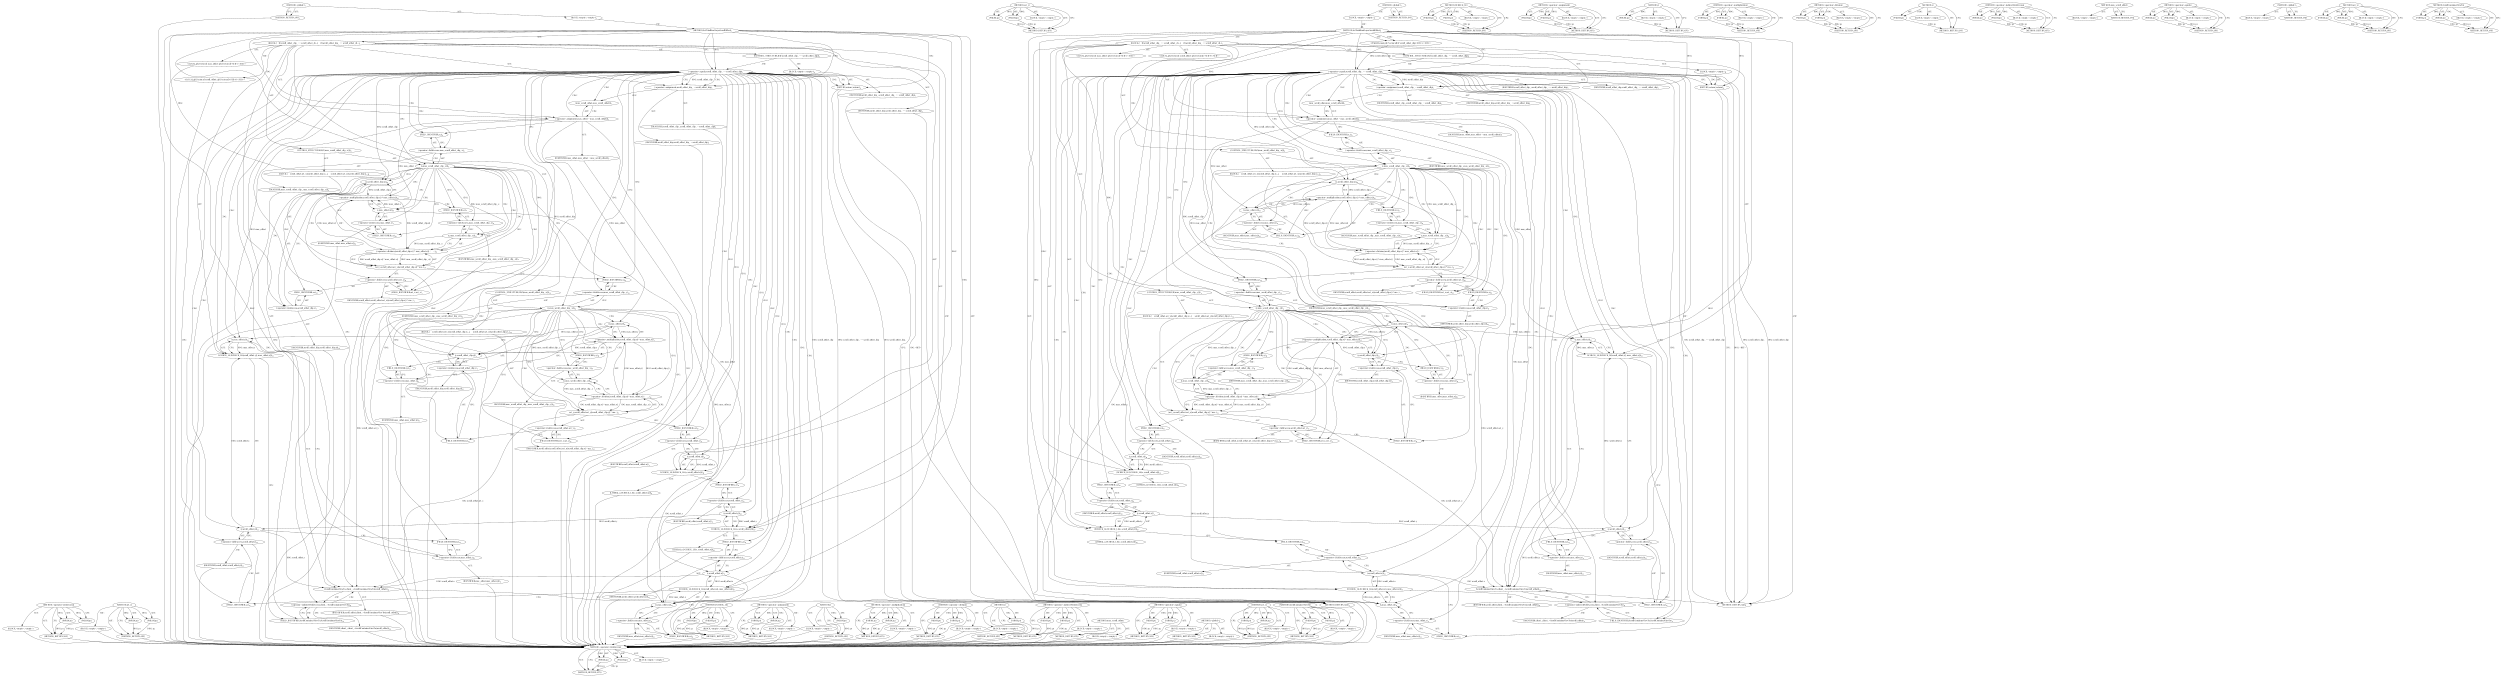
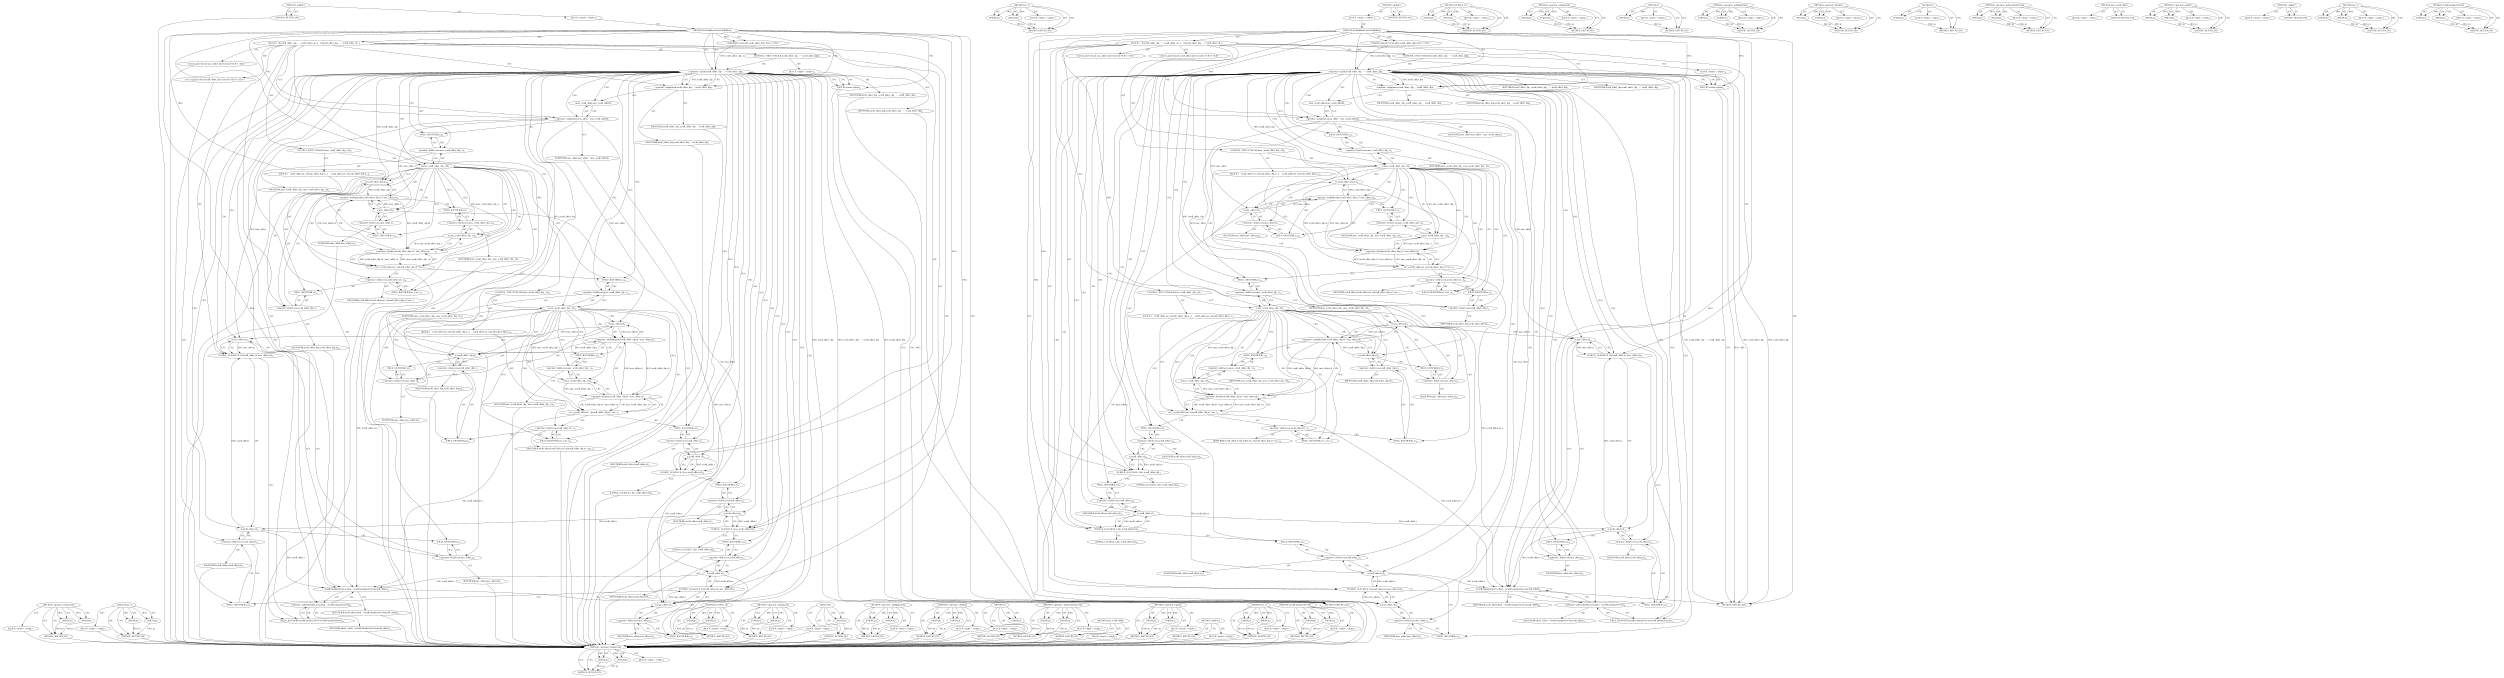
none -> (753, 43)
